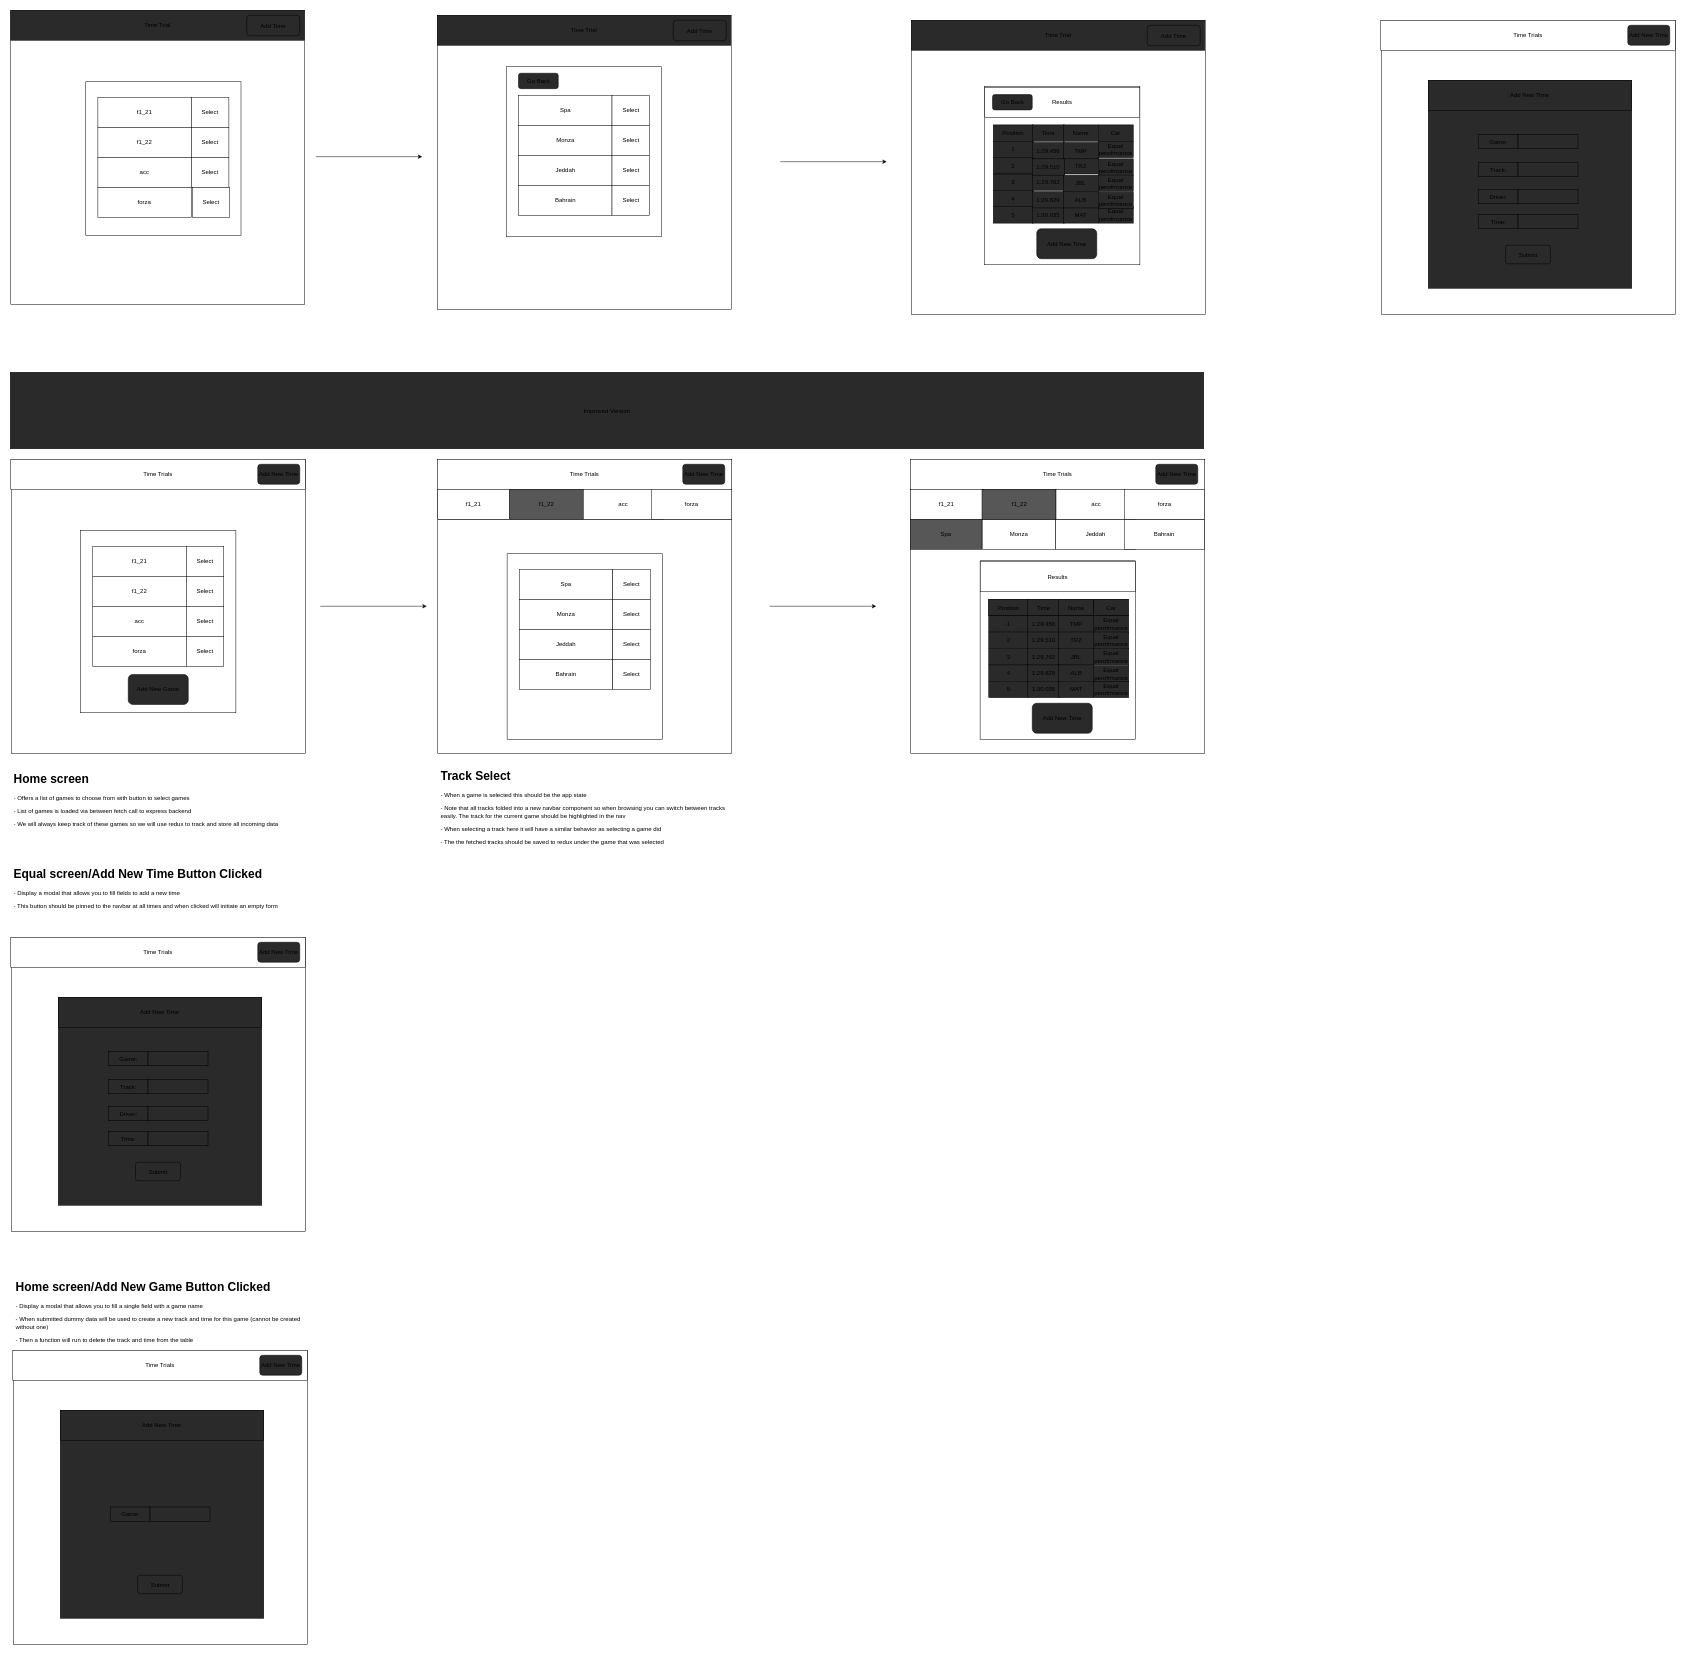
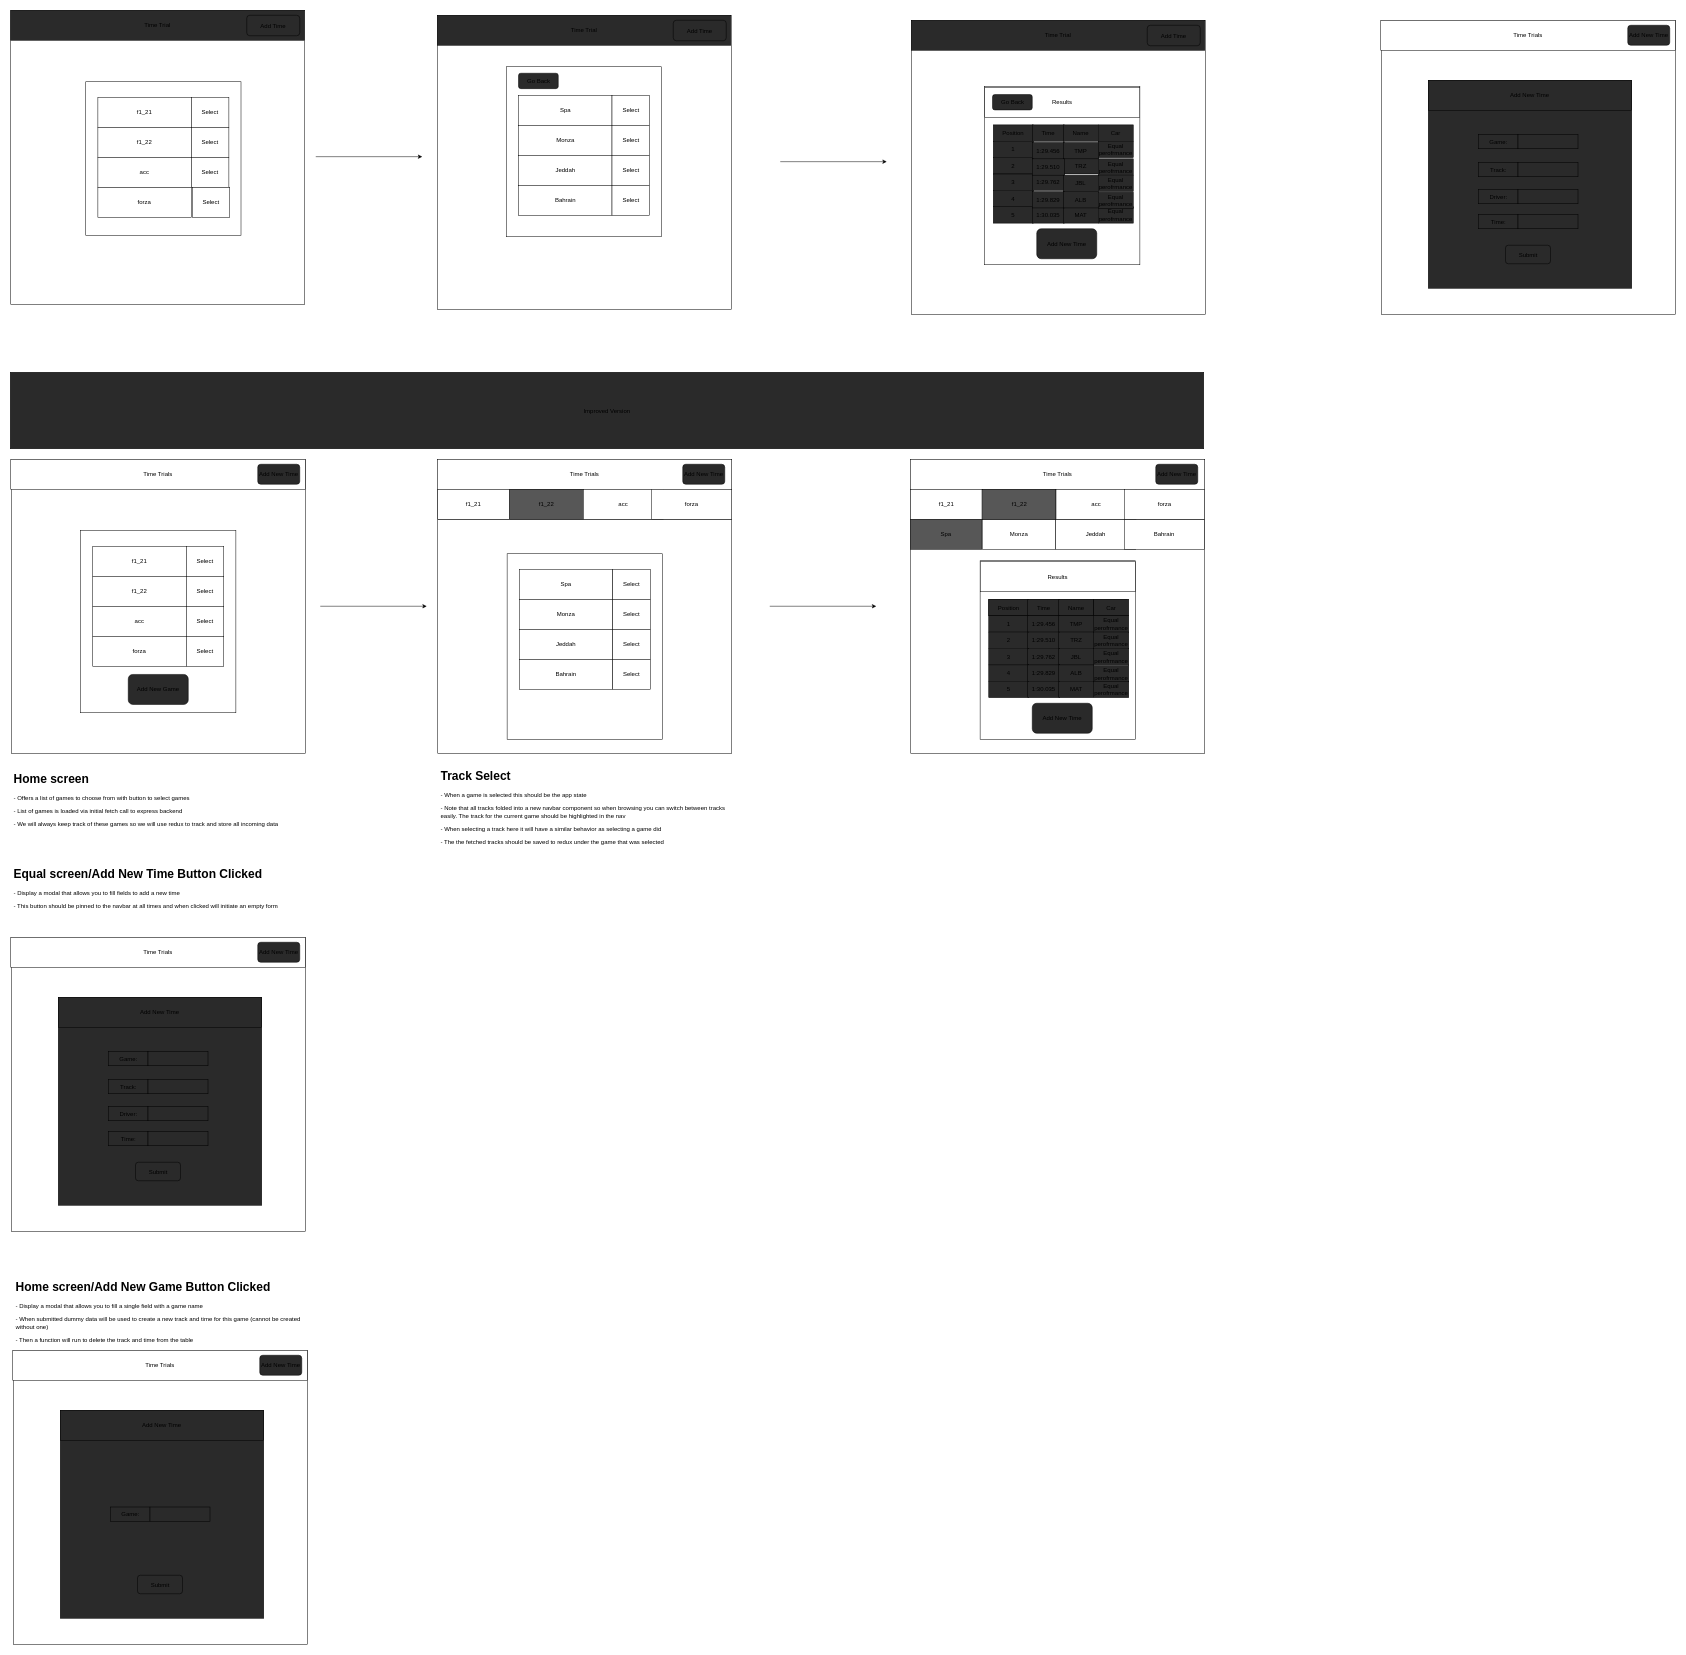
(158, 778) -> (158, 778)
